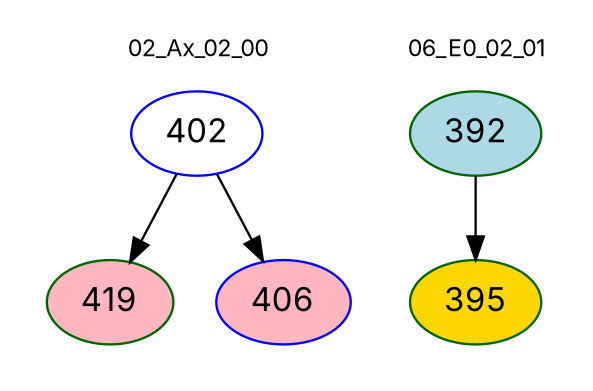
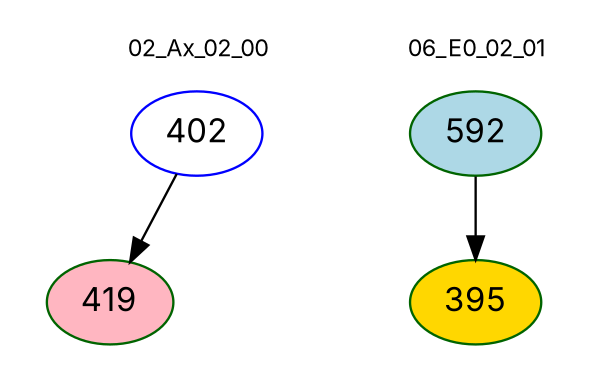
(476, 134) -> (476, 134)
(284, 302) -> none
